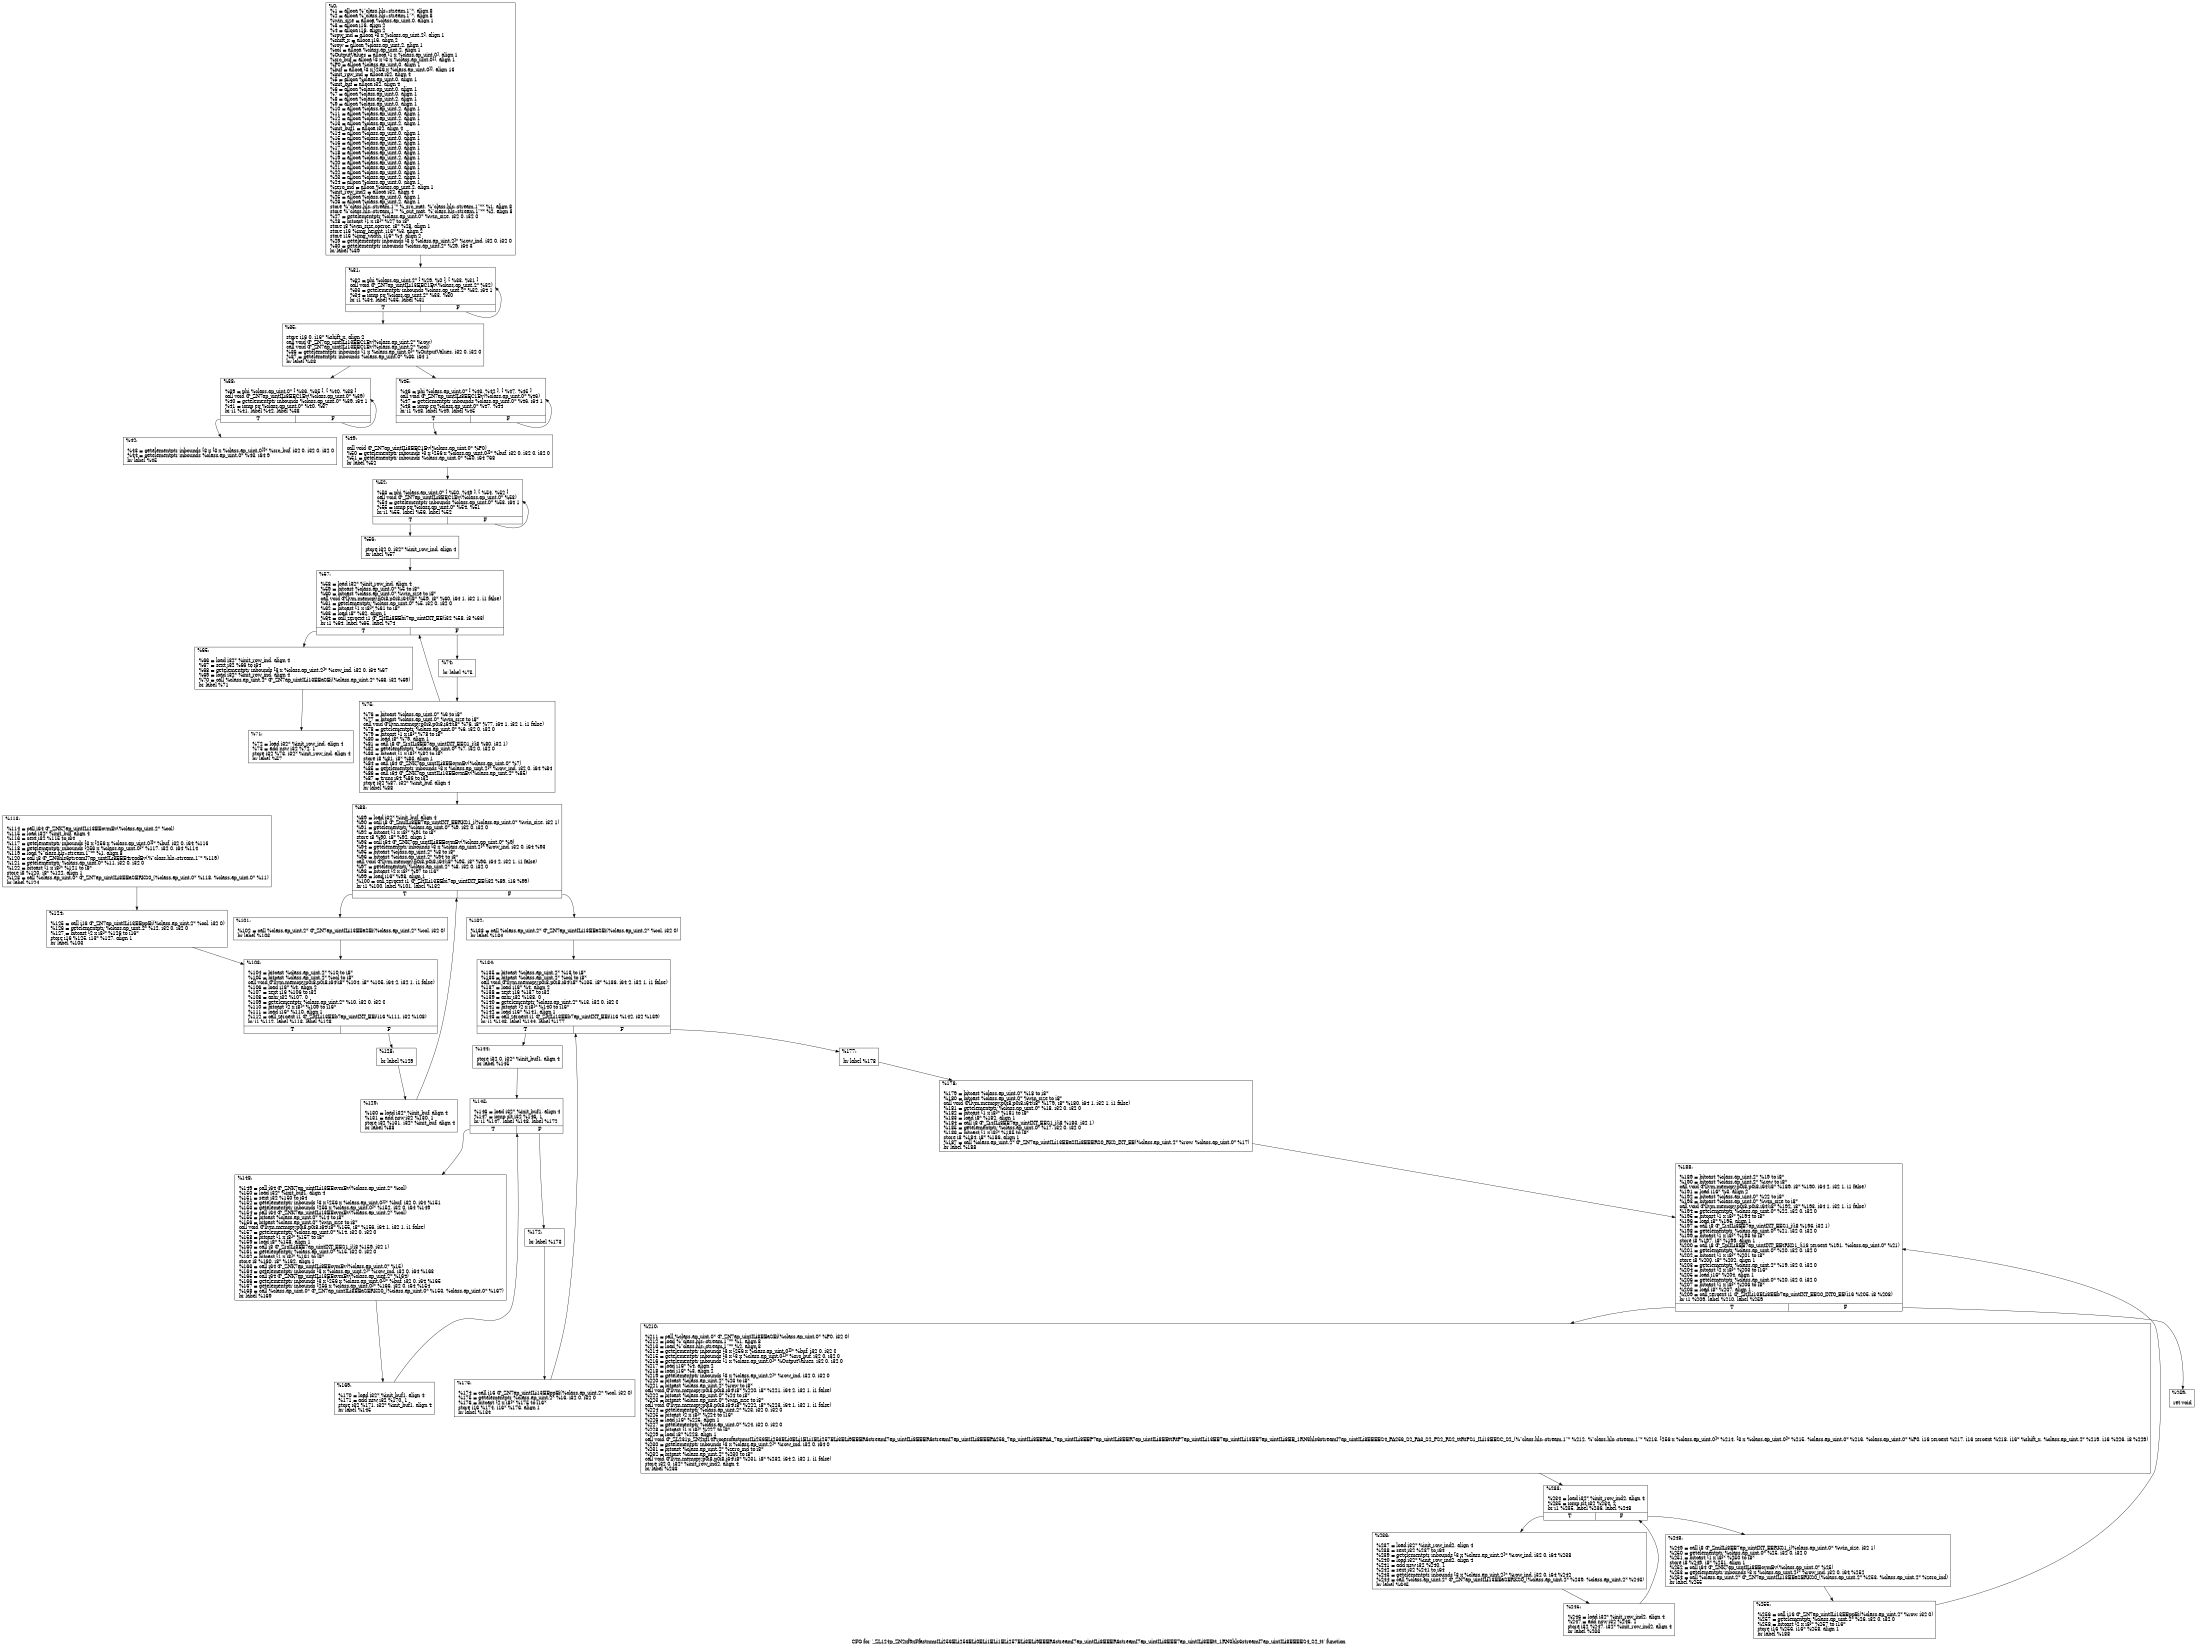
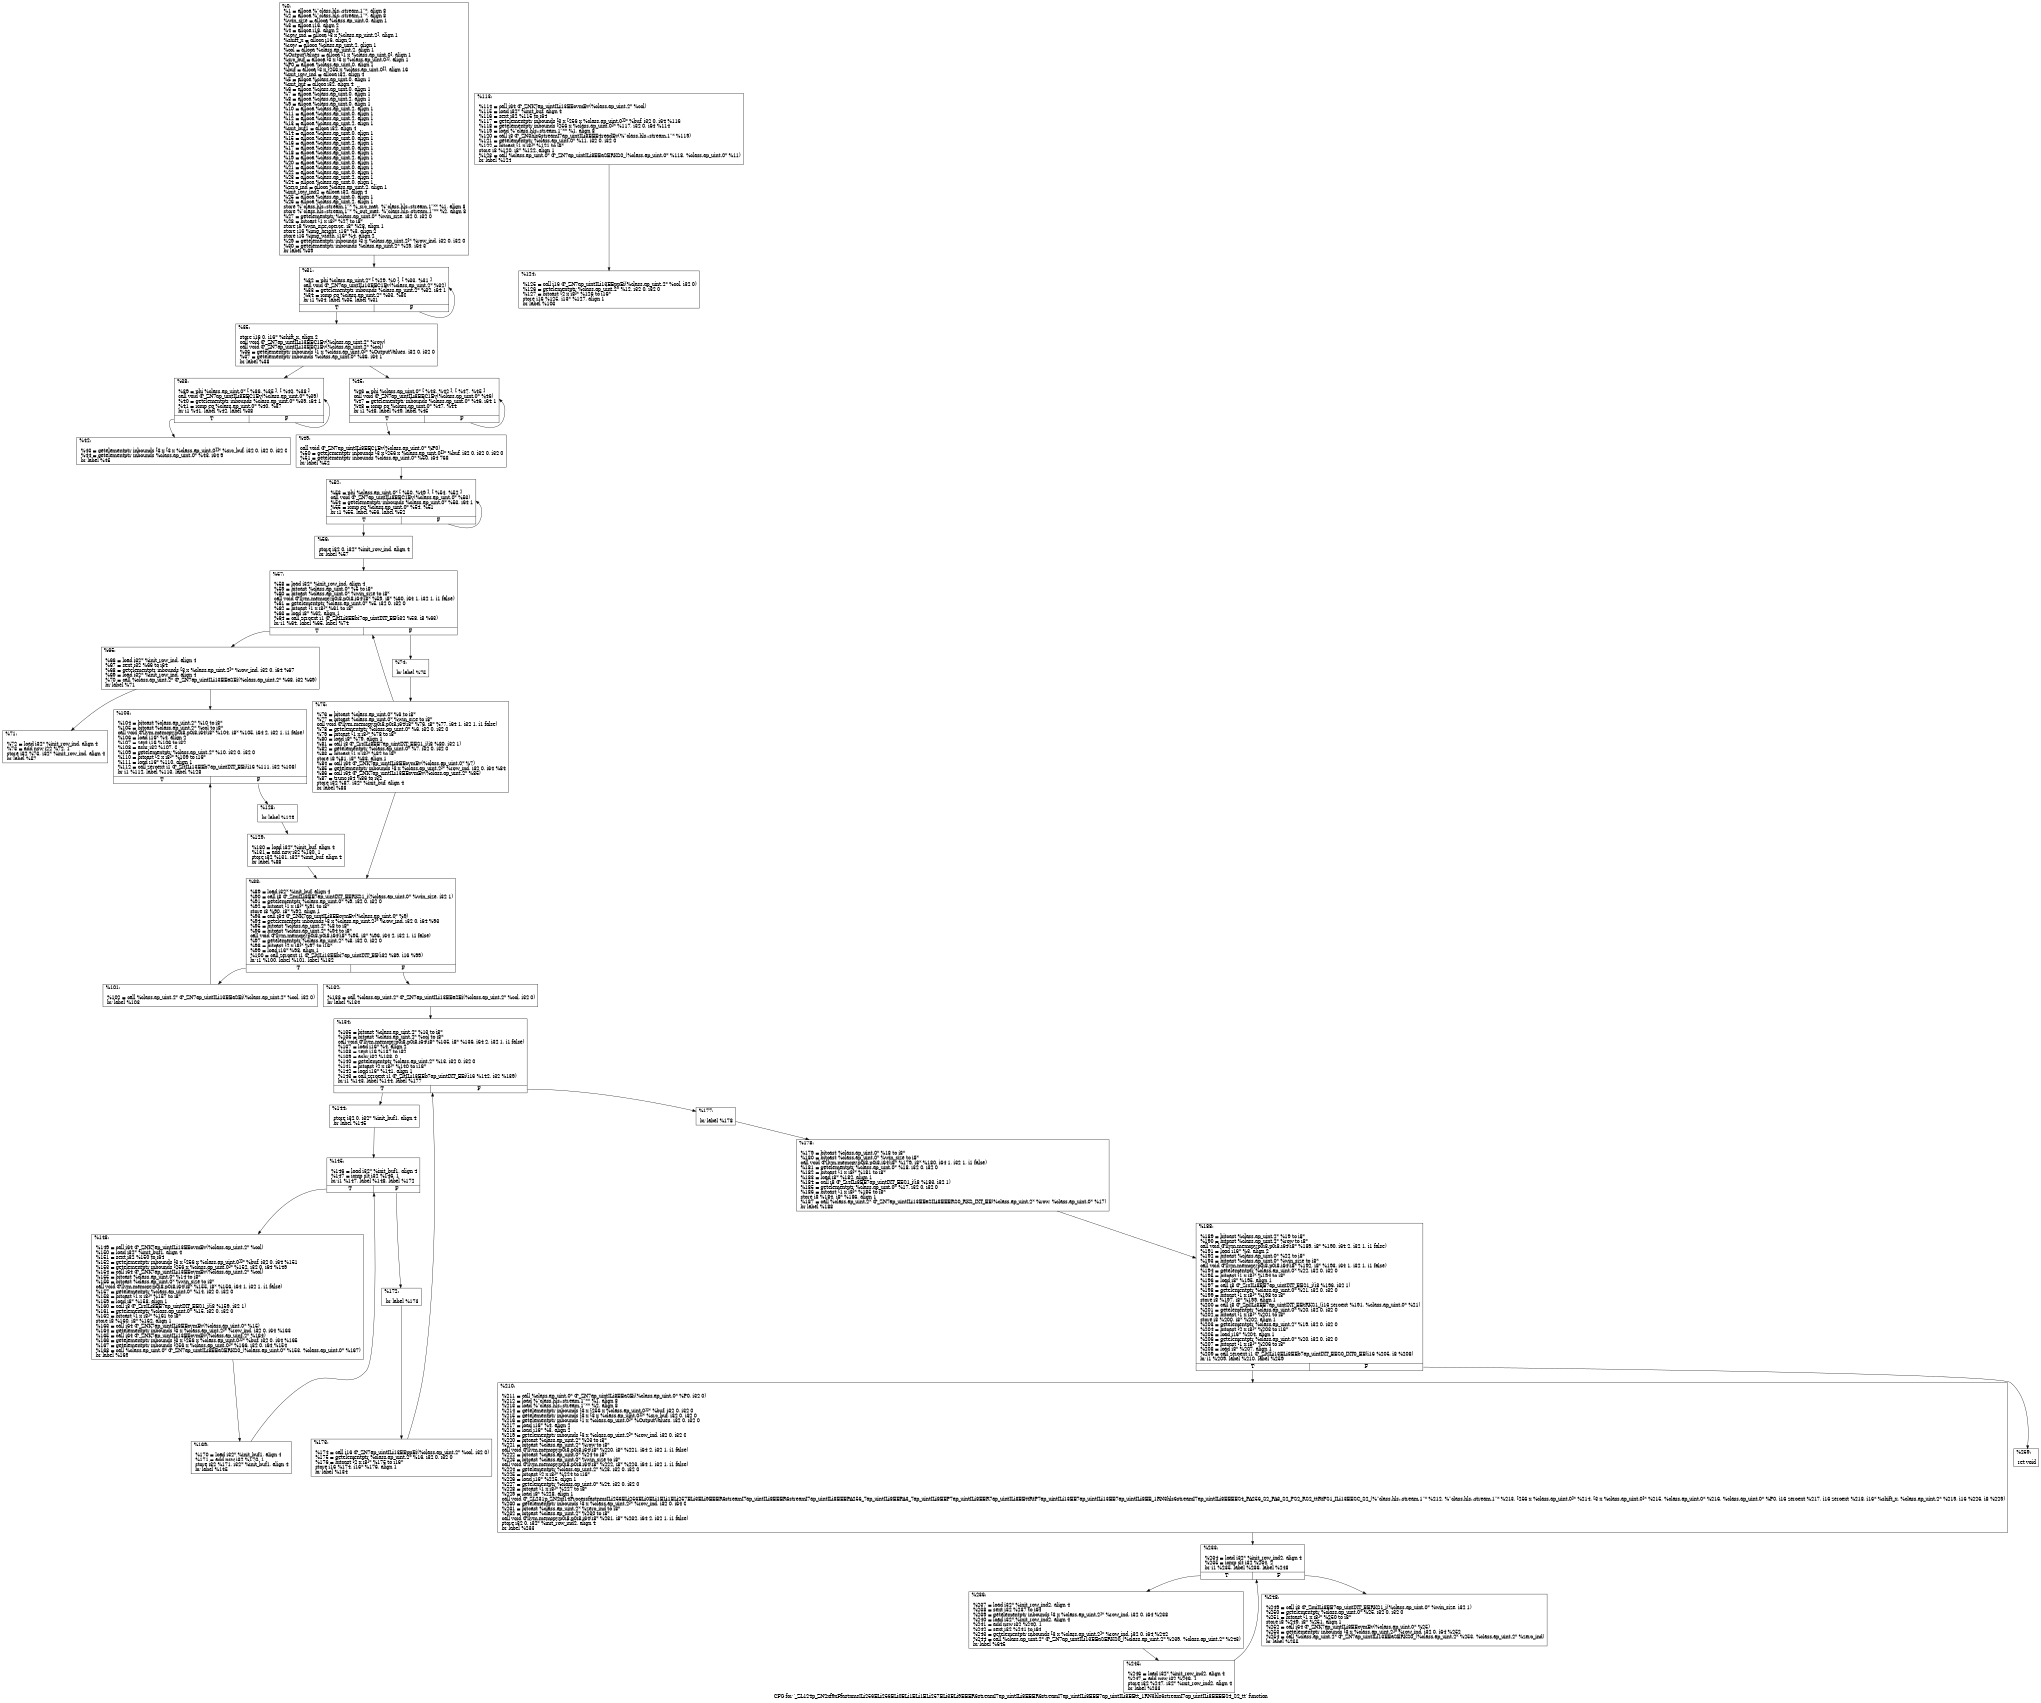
(283, 749) -> (38, 749)
(217, 955) -> (210, 698)
(1845, 1620) -> none
